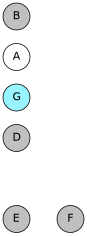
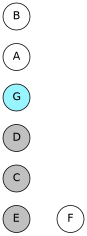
(16, 16) -> (16, 16)
none -> (16, 178)
(70, 219) -> (70, 219)
